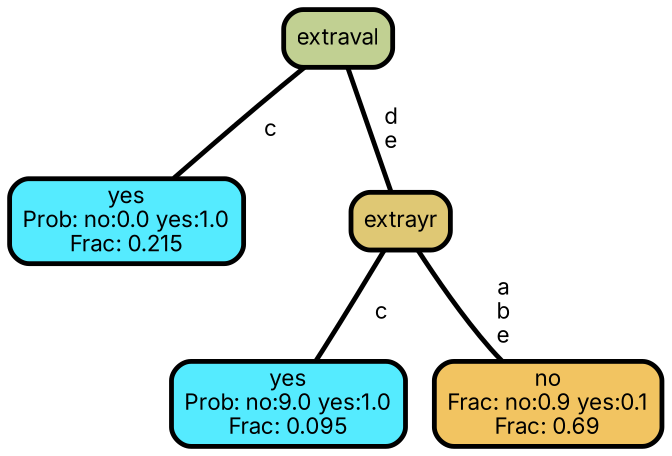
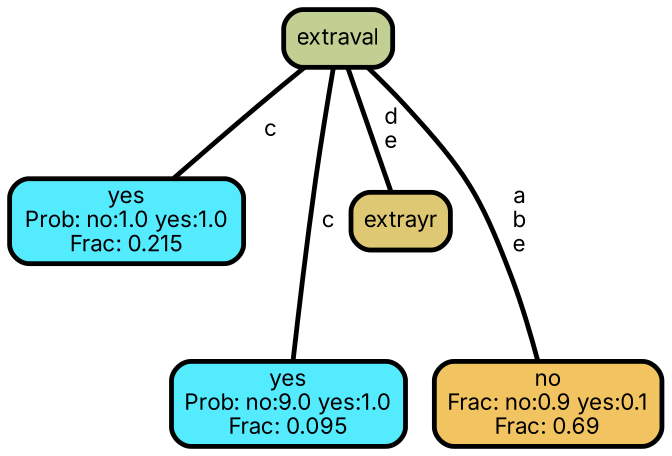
(127, 221) -> (127, 221)
(350, 306) -> (311, 214)
(458, 308) -> (478, 200)
